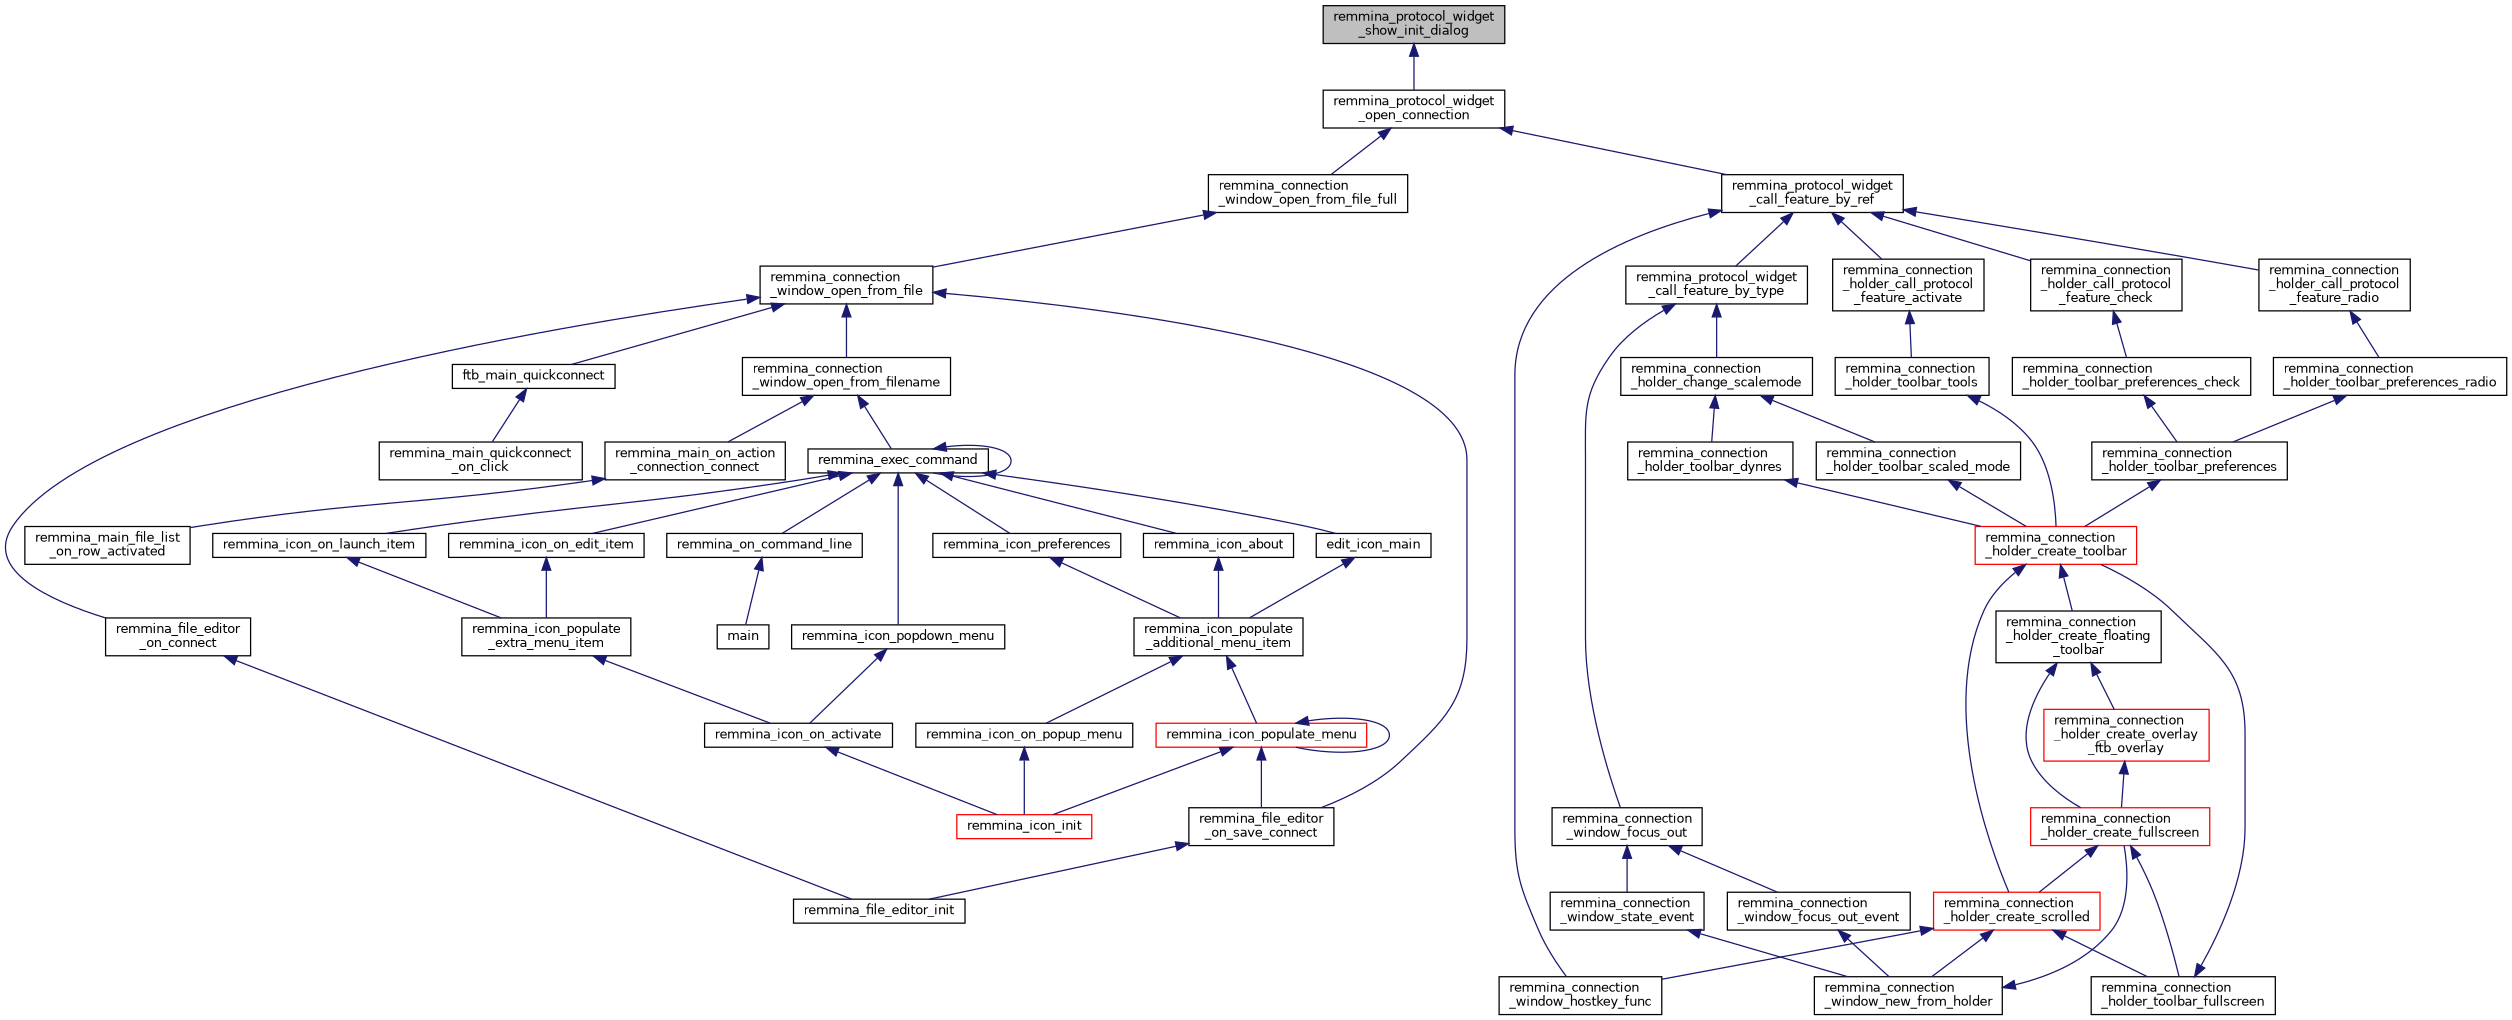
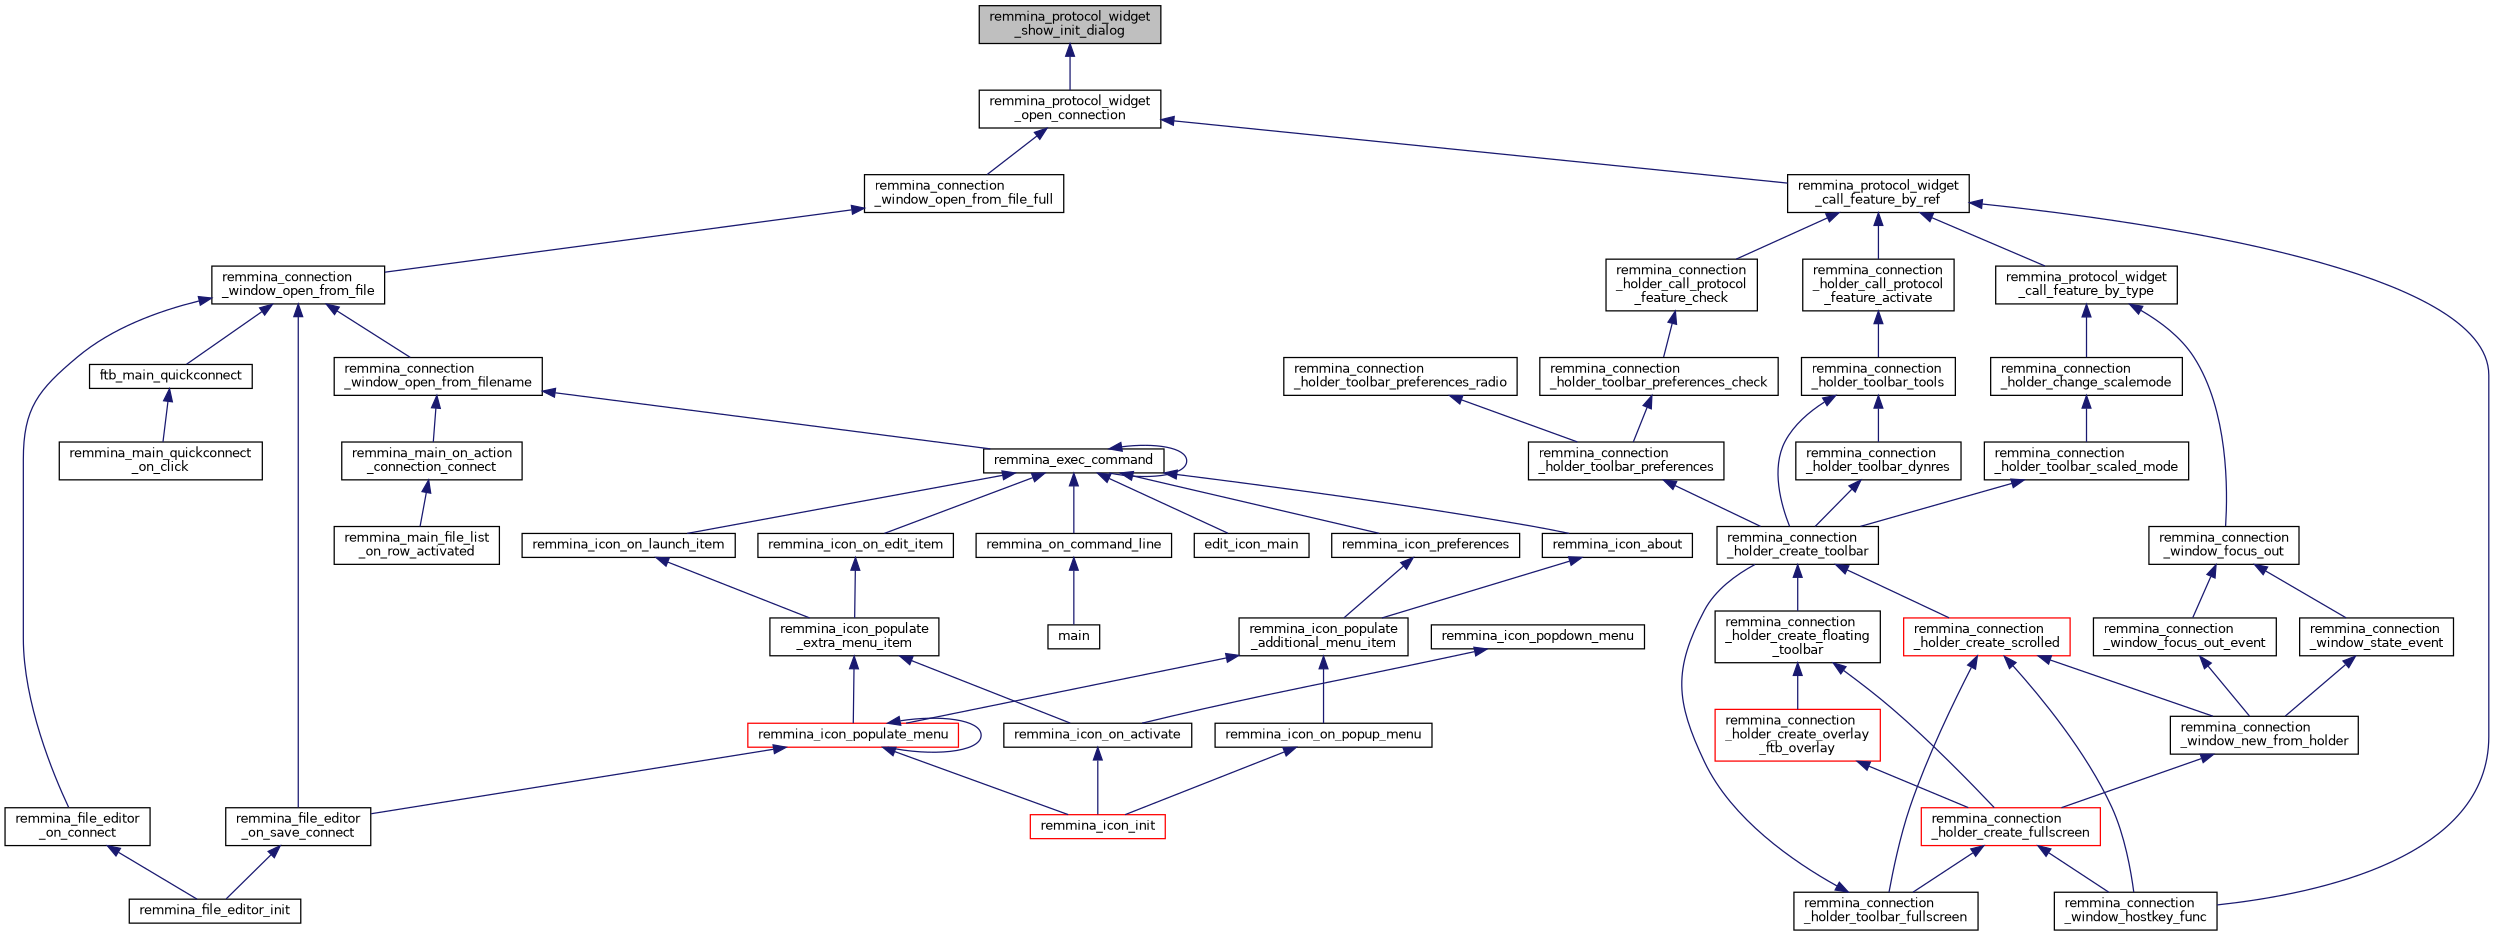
(2335, 285) -> none
(1713, 425) -> (1878, 425)
(2056, 545) -> (1798, 545)
(898, 555) -> none
(1296, 591) -> none
none -> (854, 696)
(2064, 873) -> (2079, 873)
